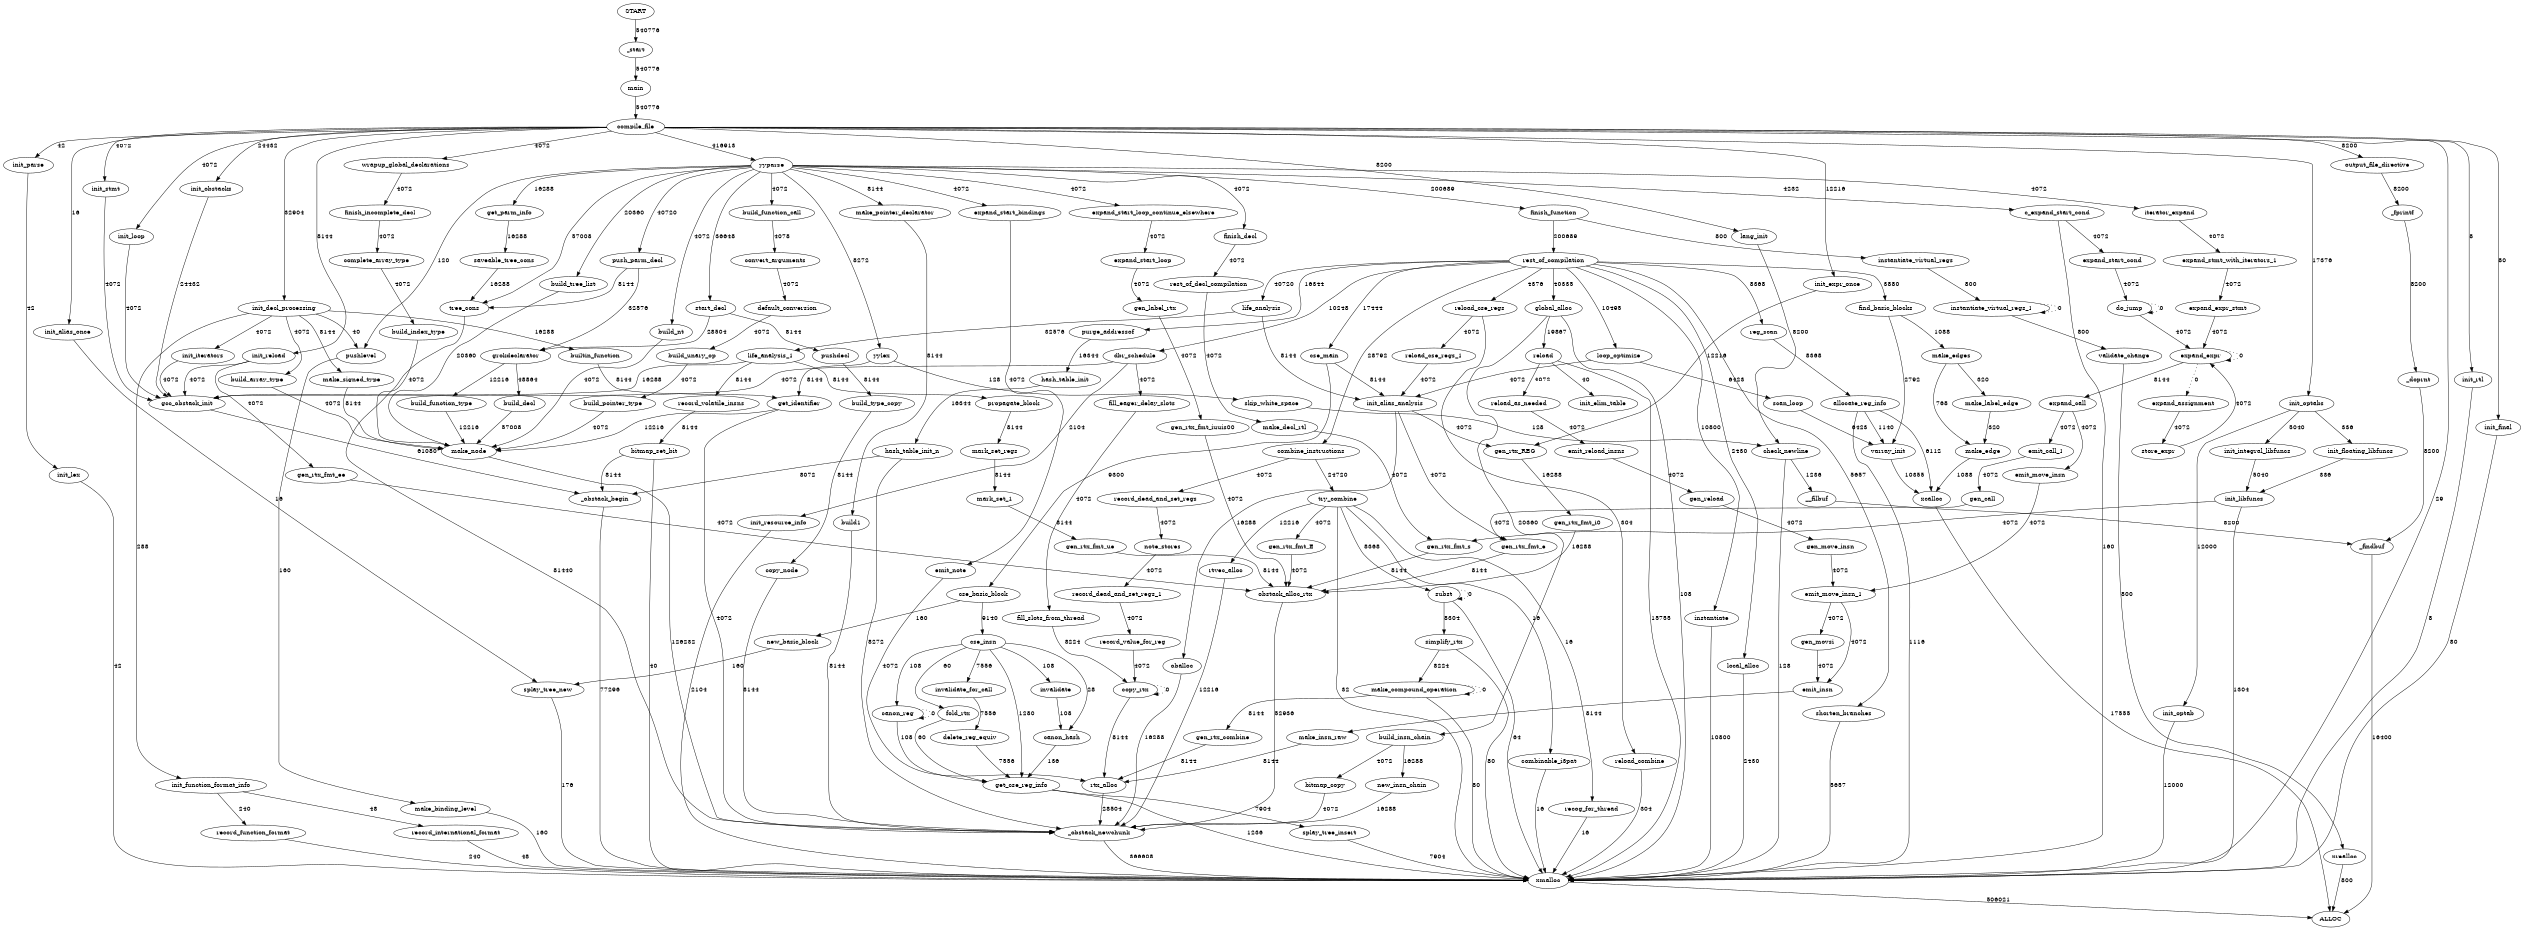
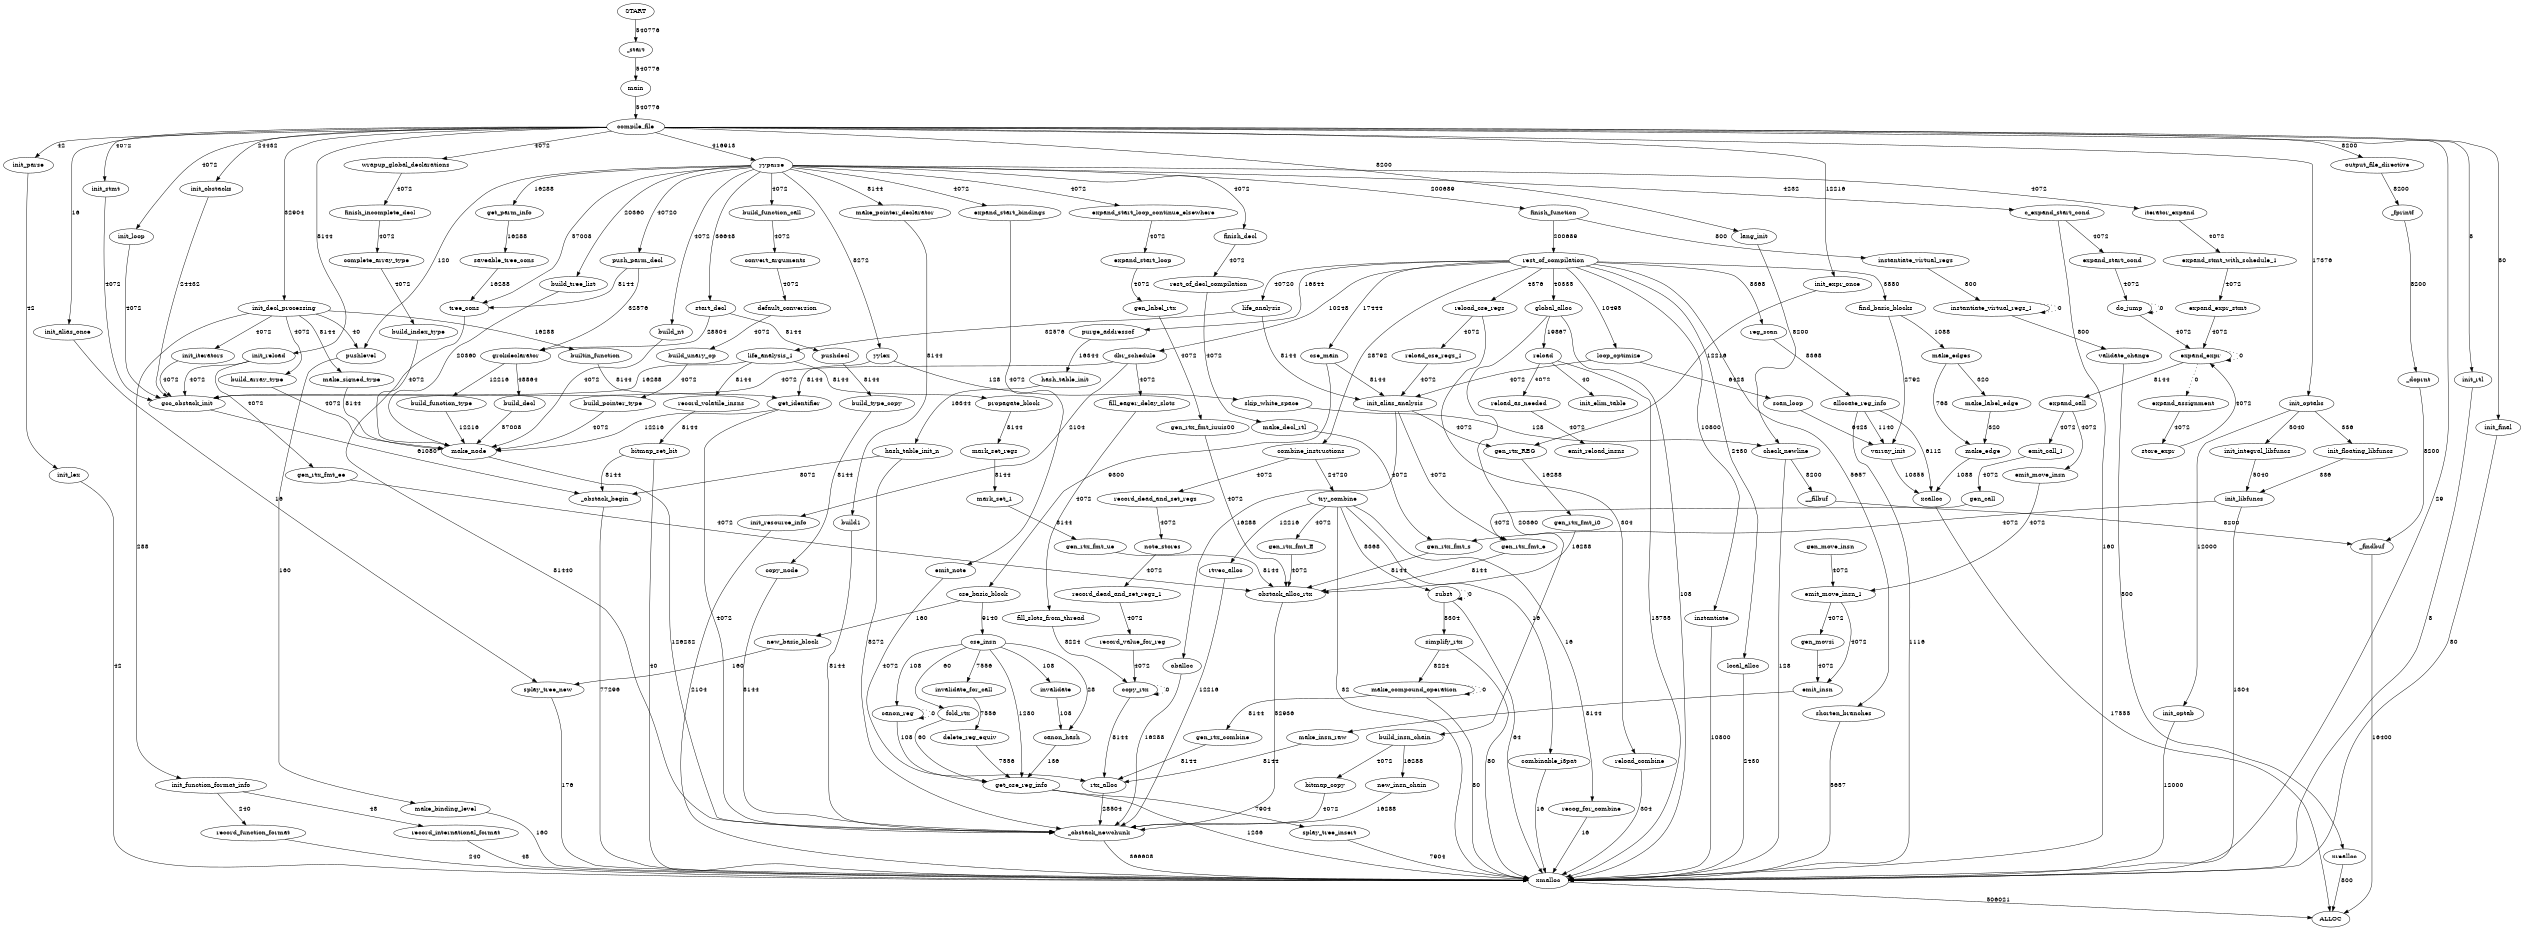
(782, 237) -> (782, 237)
(2230, 261) -> (2230, 261)
(1814, 475) -> (1814, 475)
(1707, 499) -> none
(1592, 809) -> (1592, 809)
